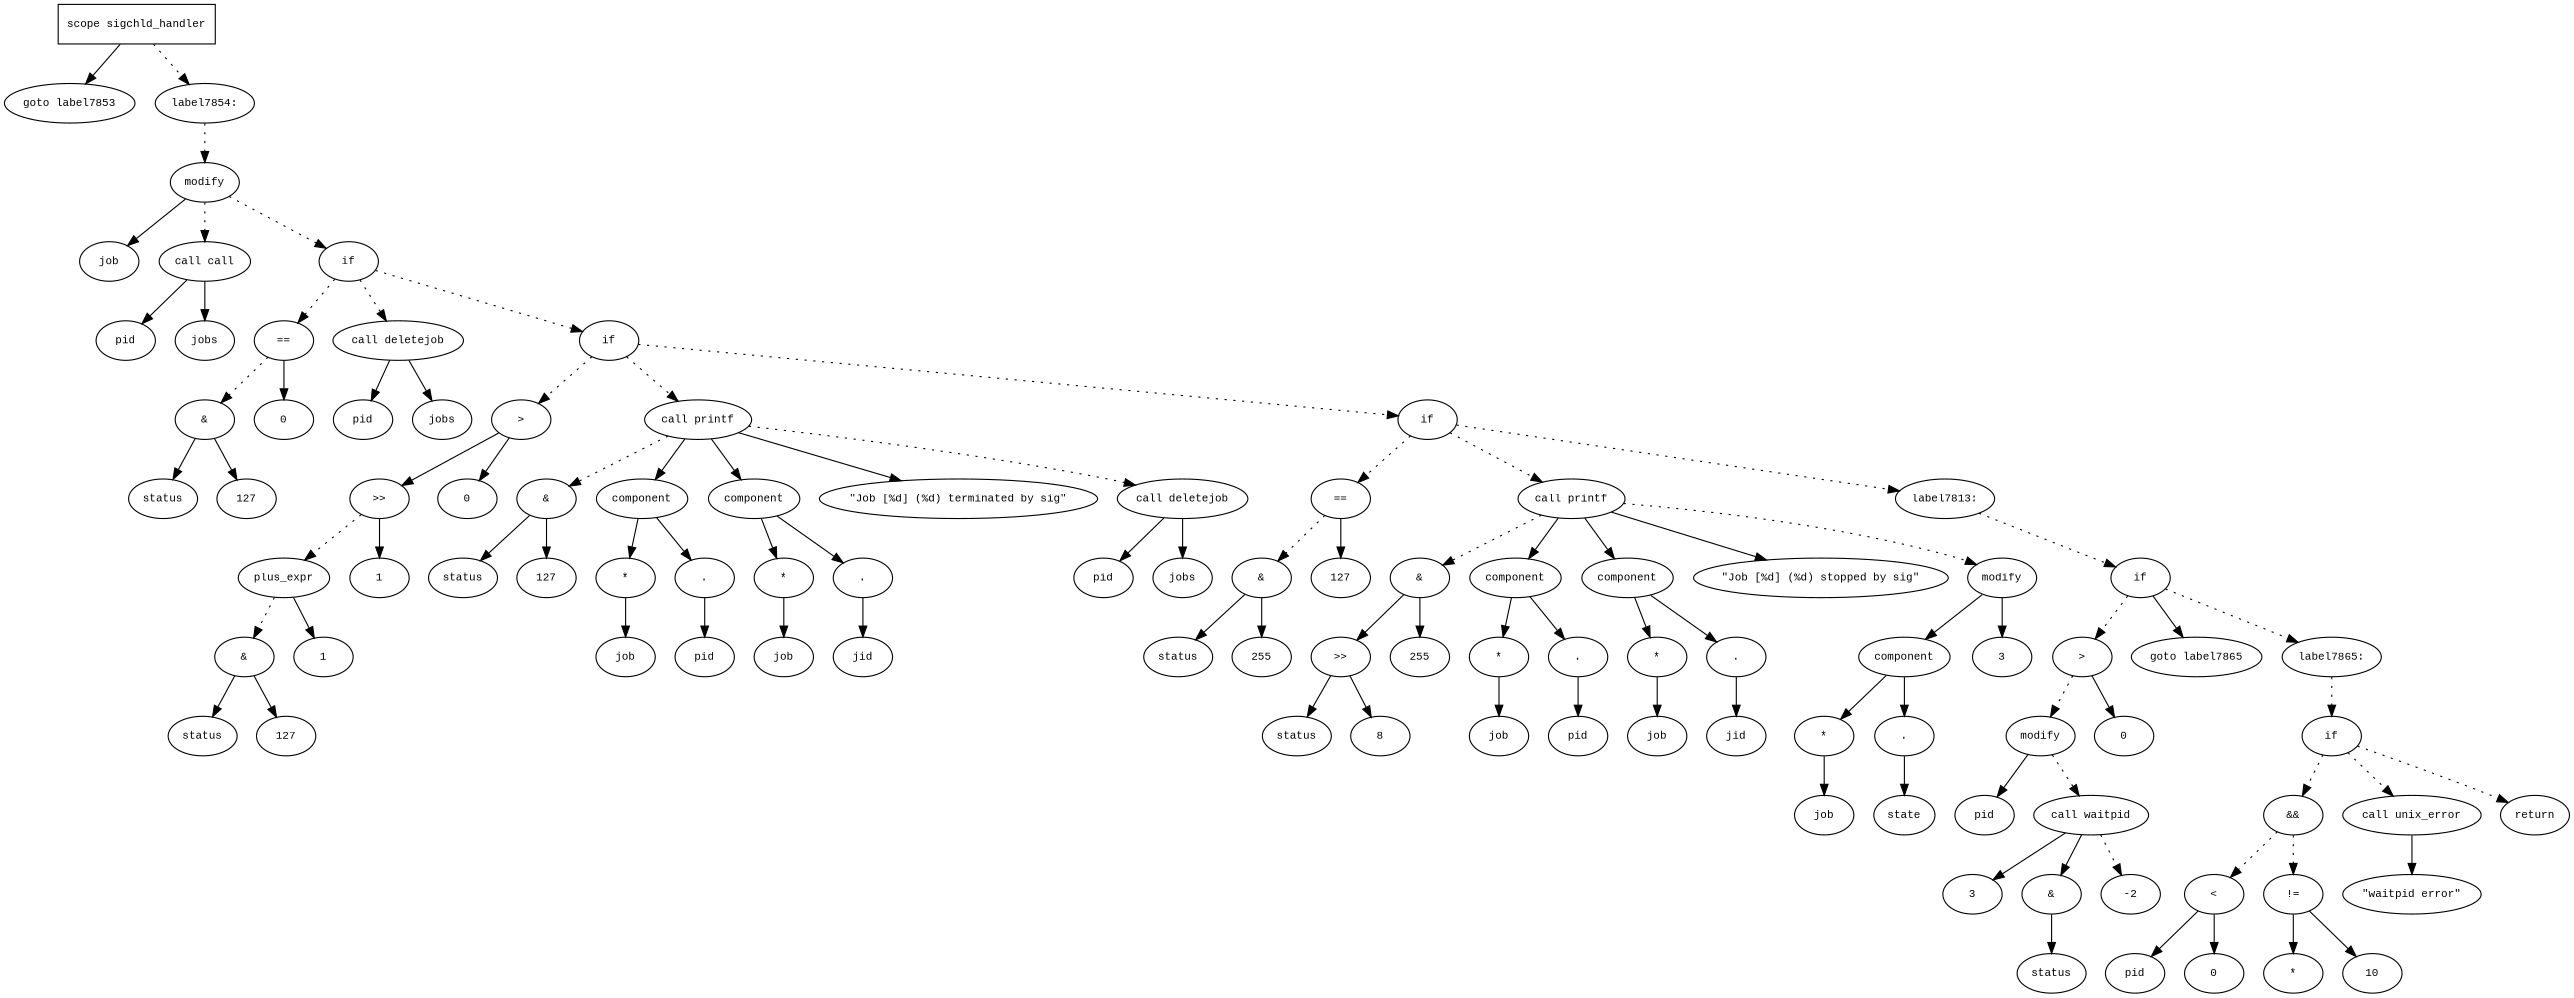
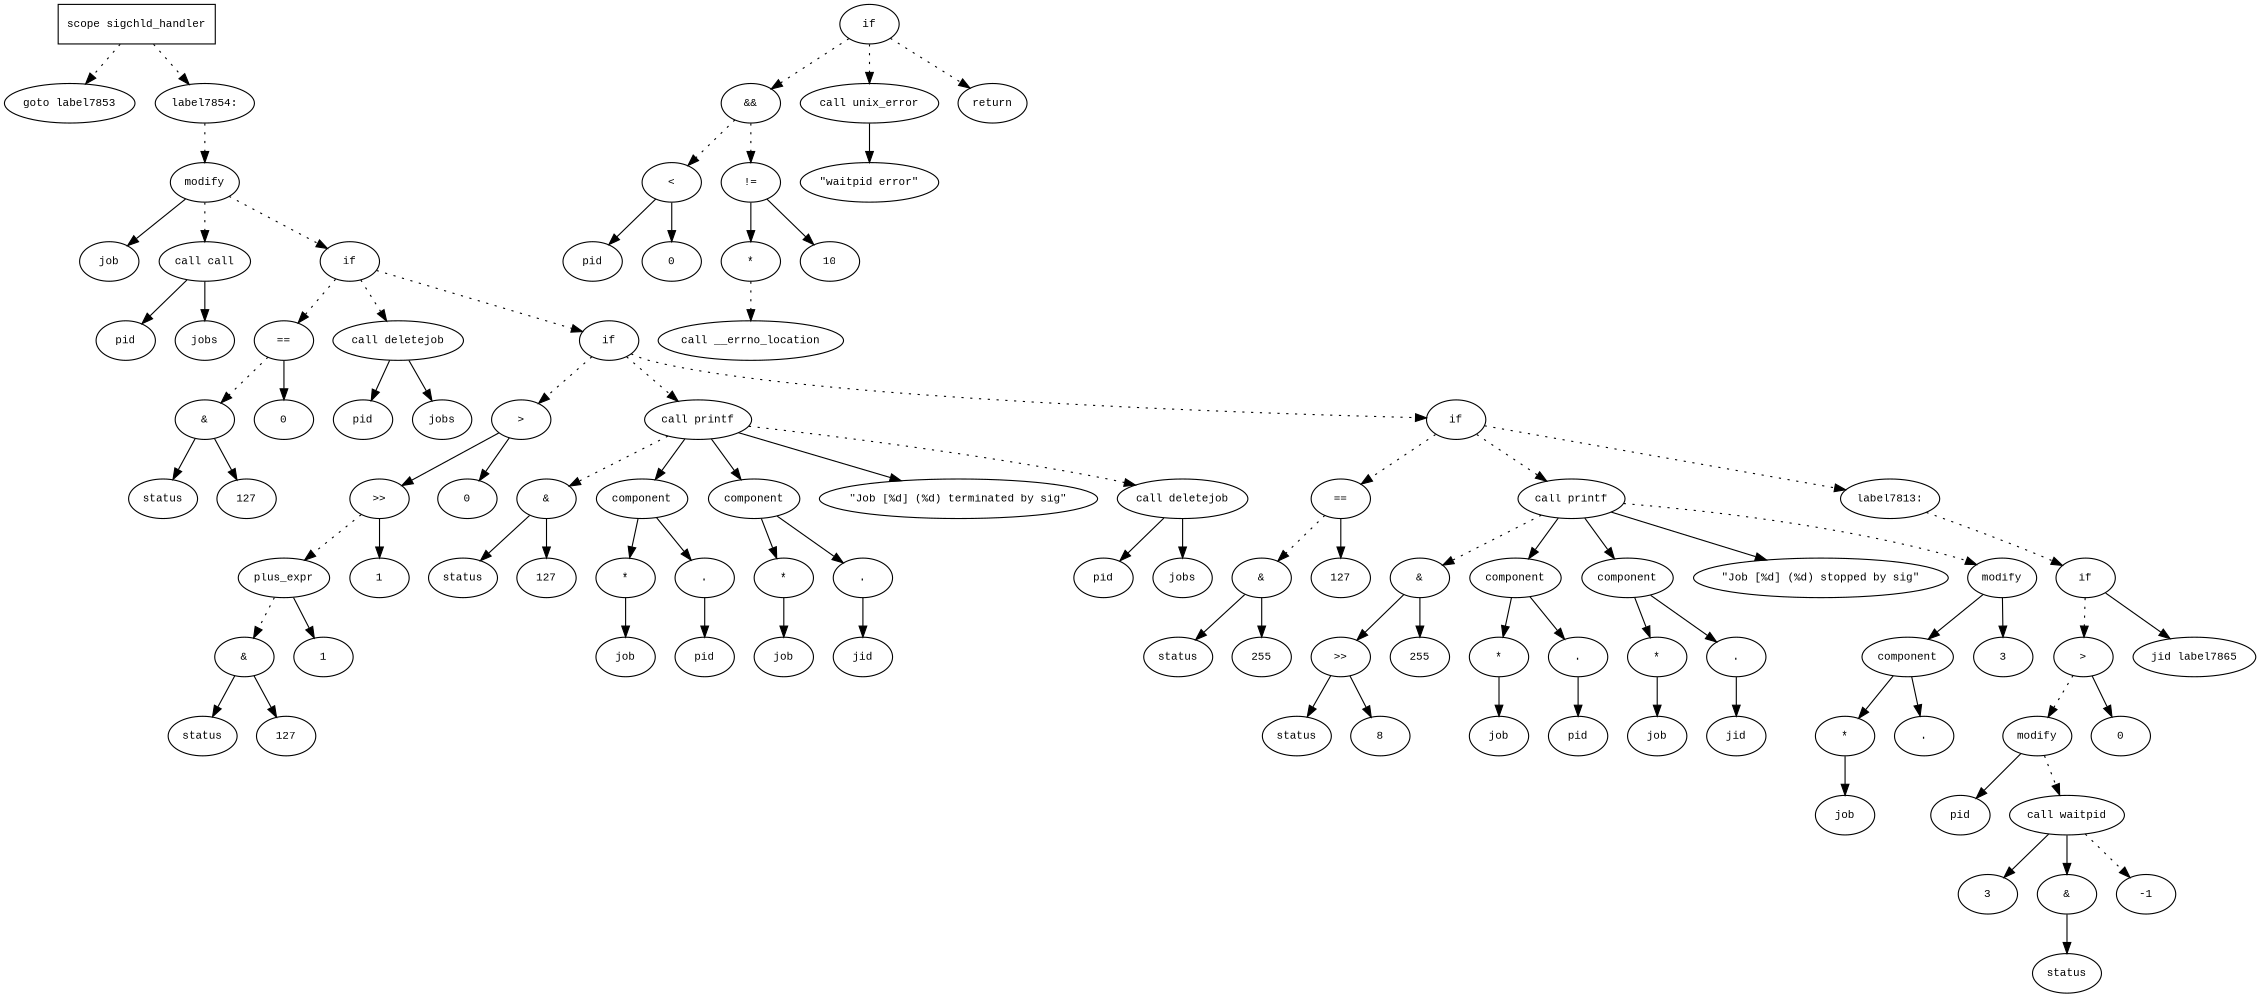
(107, 60) -> (107, 60)
none -> (751, 341)
(2197, 657) -> (2194, 657)
(2332, 657) -> none
(1904, 815) -> none
(2131, 894) -> (2146, 894)
